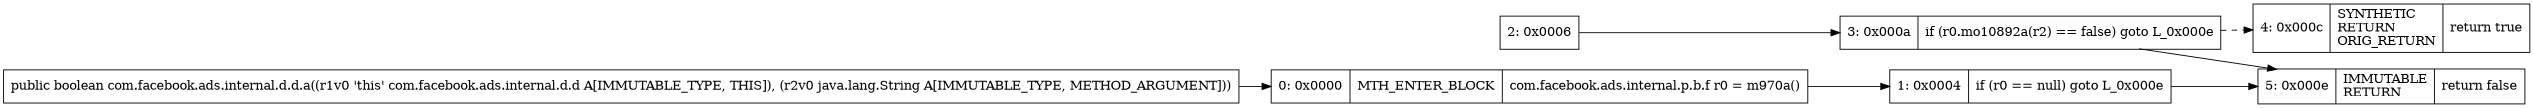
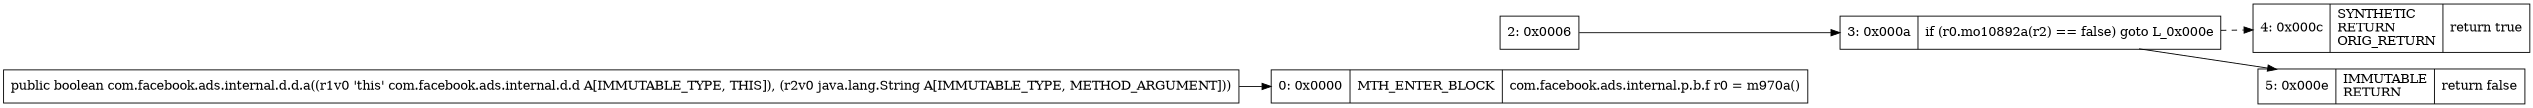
(2030, 86) -> none
